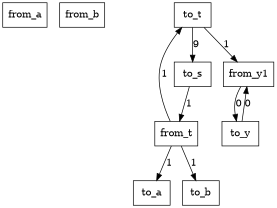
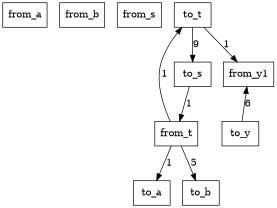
none -> (139, 15)
(235, 100) -> none
(248, 104) -> (248, 104)
(194, 163) -> (194, 163)
